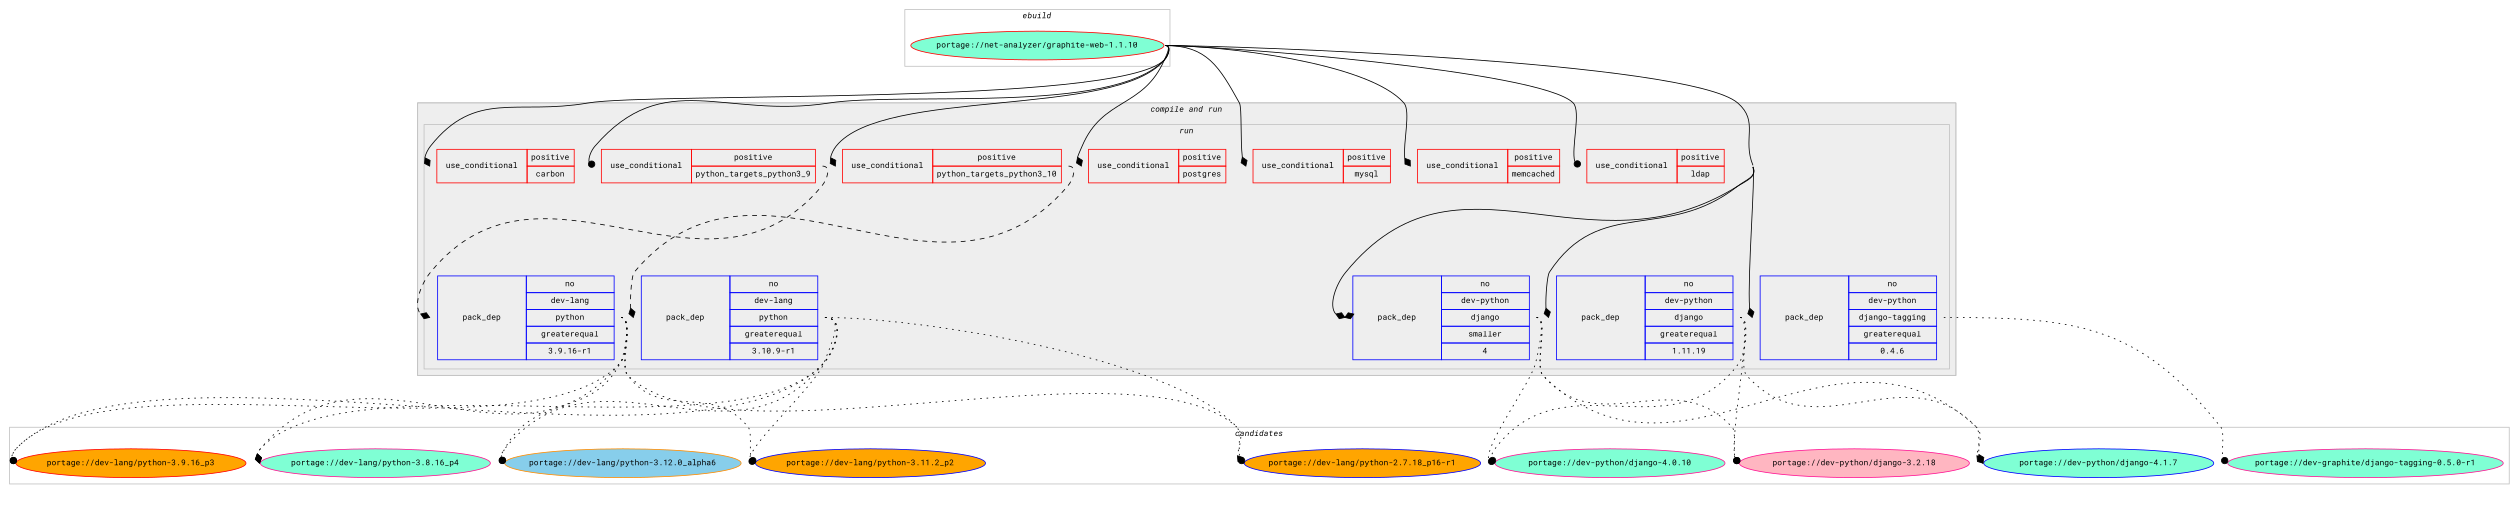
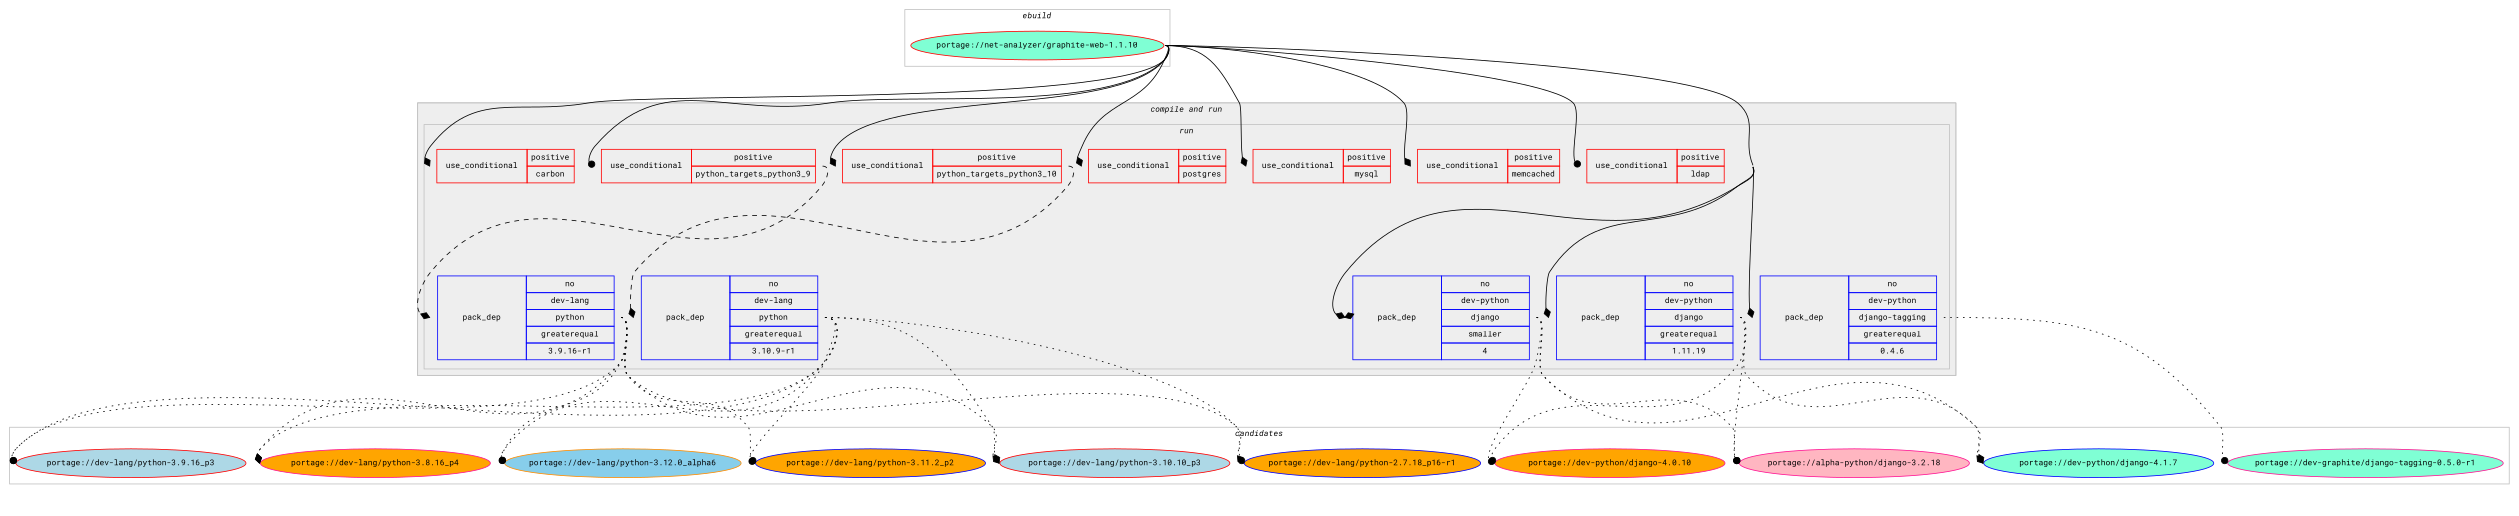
(131, 463) -> (131, 463)
(375, 463) -> (375, 463)
none -> (1115, 463)
(1610, 463) -> (1610, 463)
(1854, 463) -> (1854, 463)
